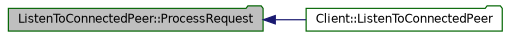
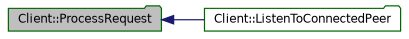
(136, 20) -> (85, 20)
